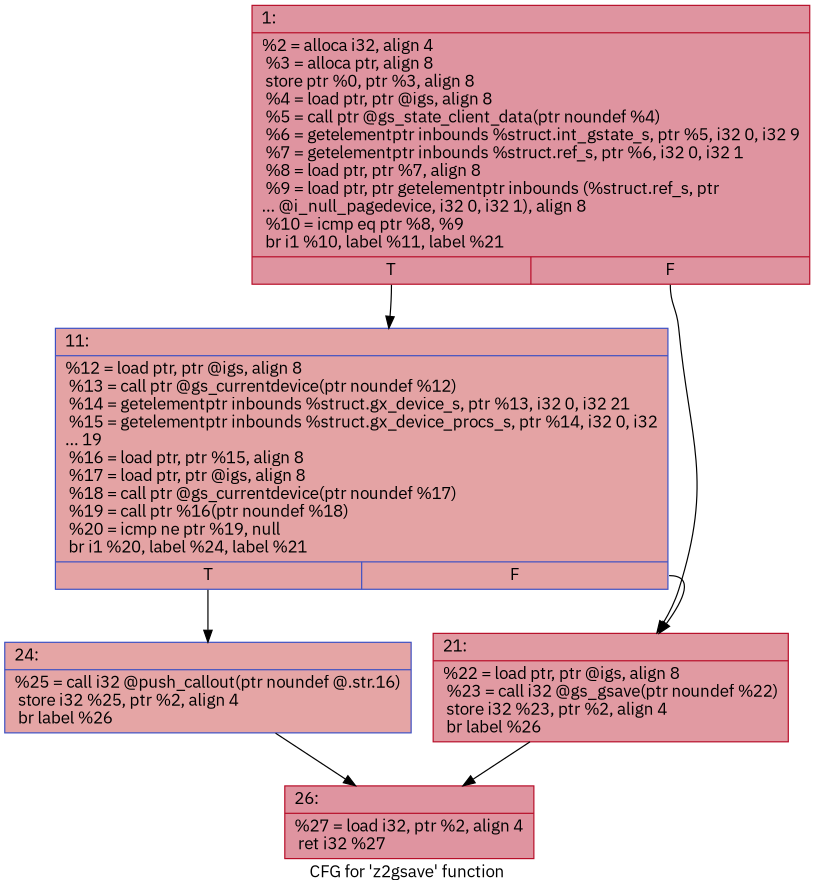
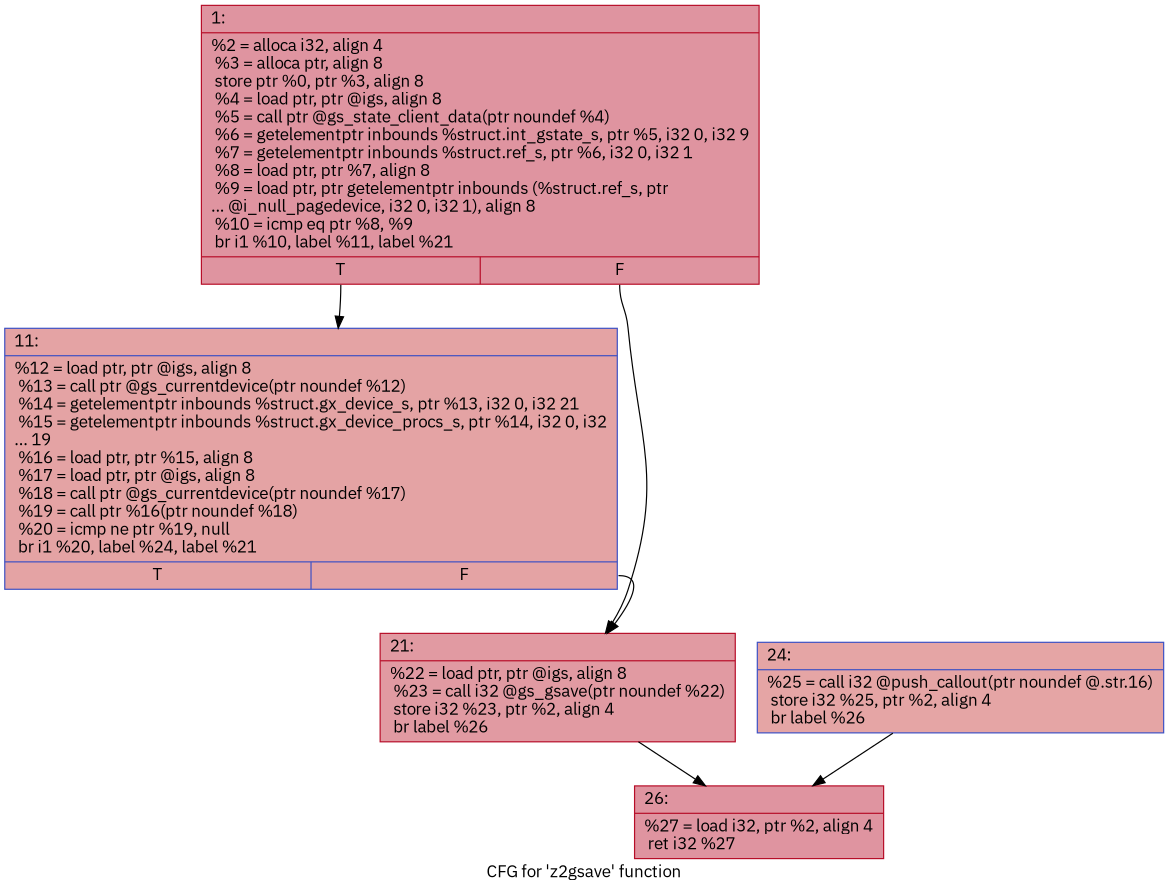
(208, 610) -> none
